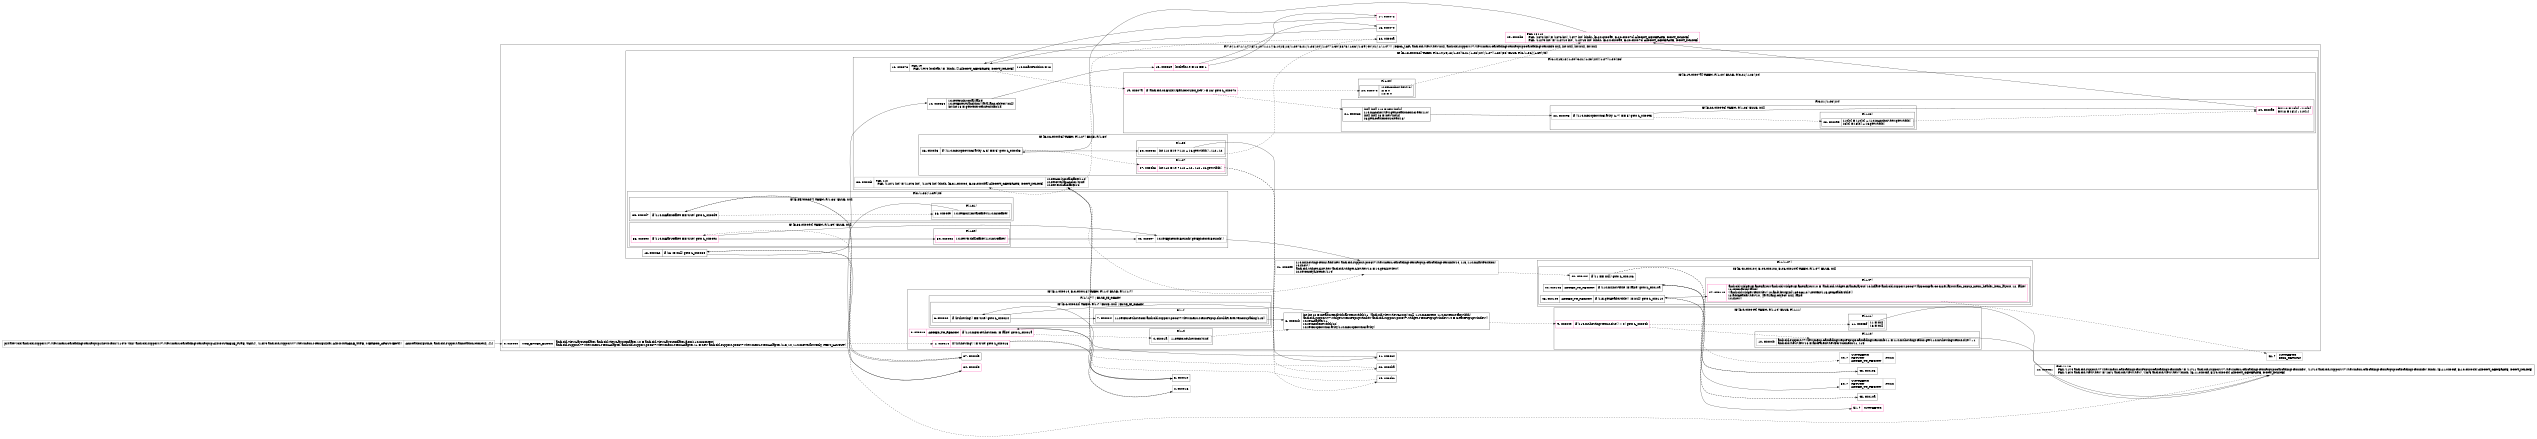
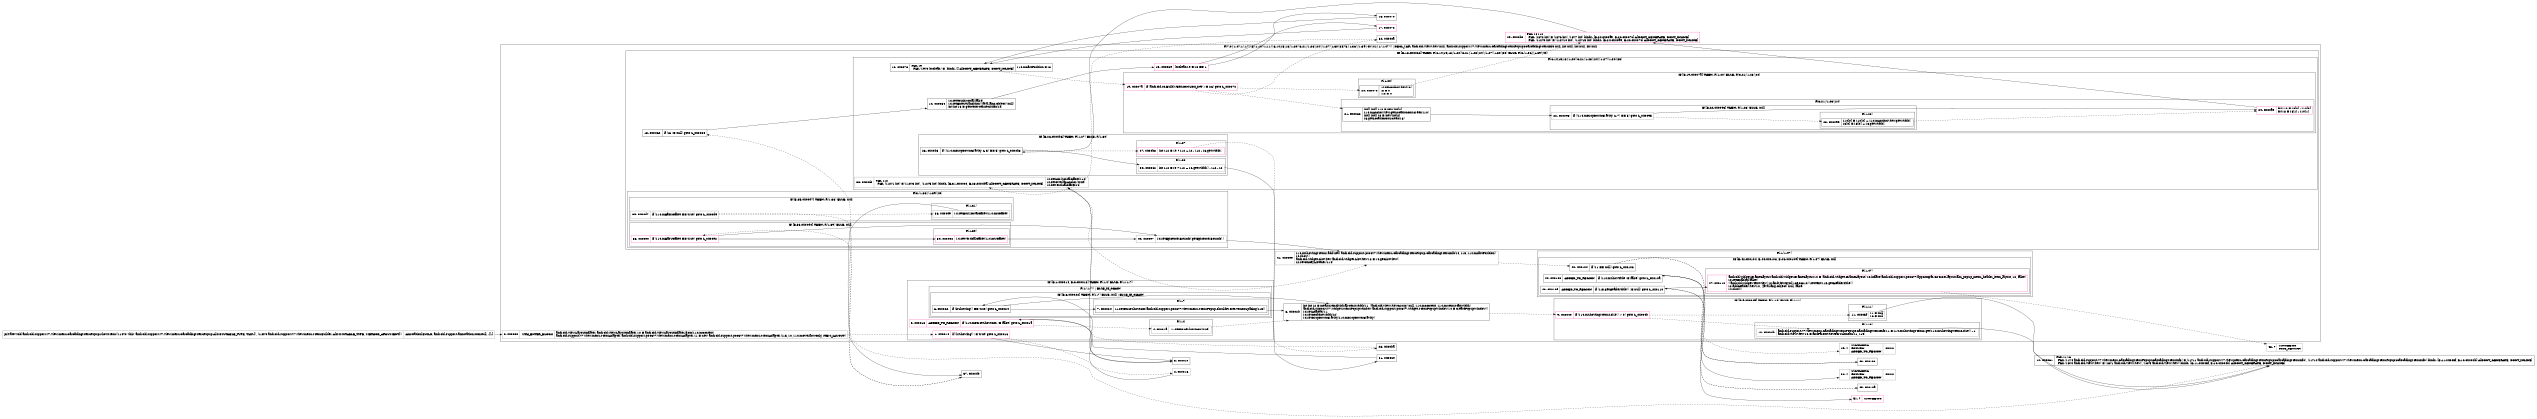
(1275, 78) -> (1284, 71)
(971, 368) -> none
(1387, 379) -> none
